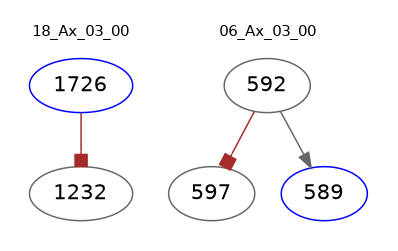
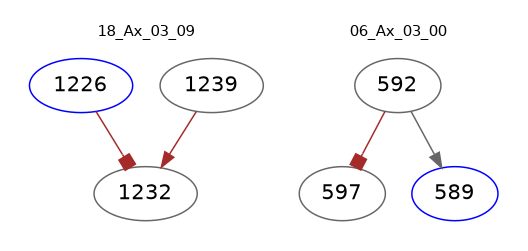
(81, 32) -> (146, 32)
(81, 86) -> (81, 86)
none -> (212, 86)
